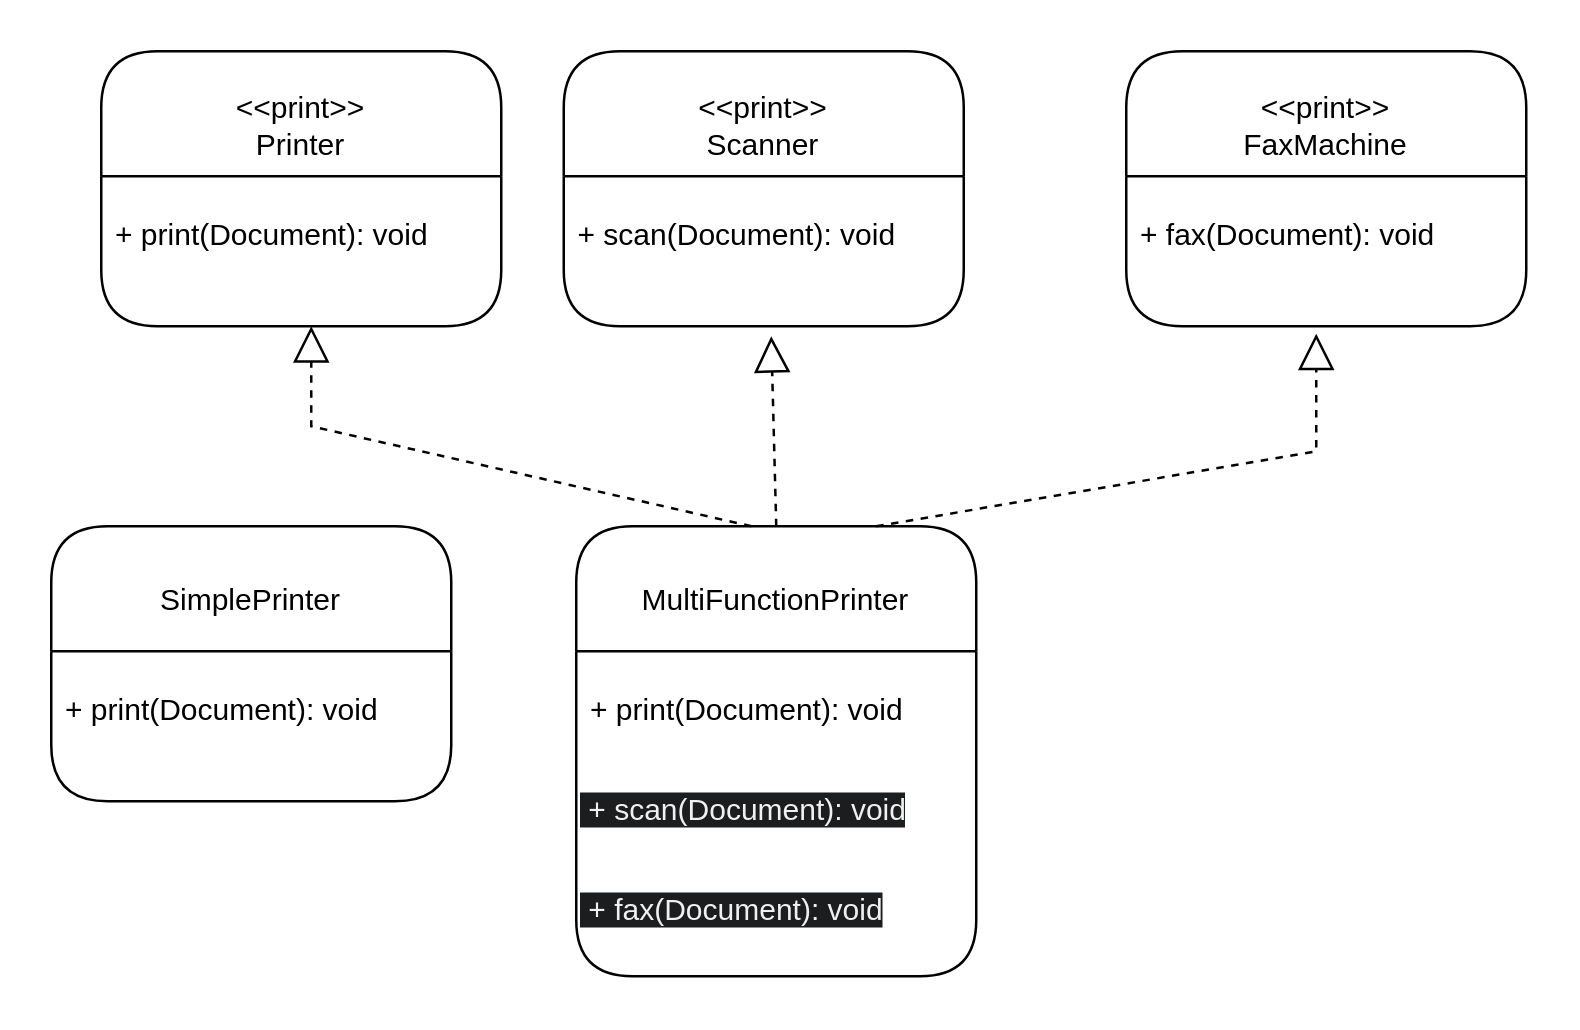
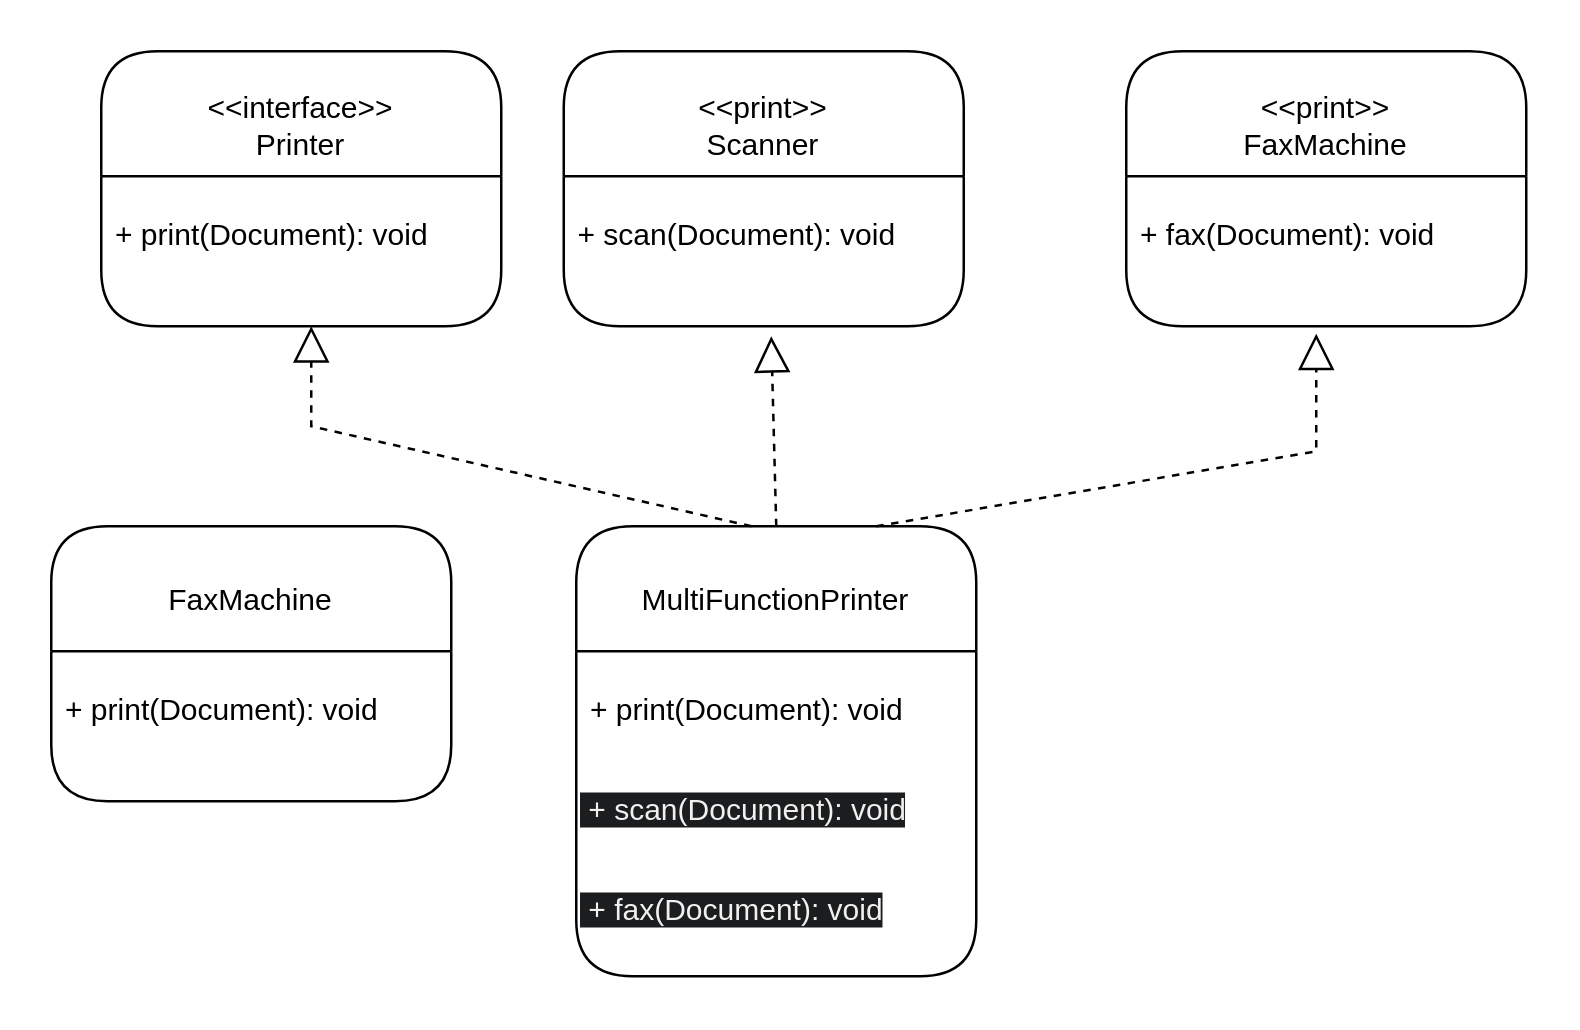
(301, 126) -> (301, 126)
(251, 601) -> (251, 601)
